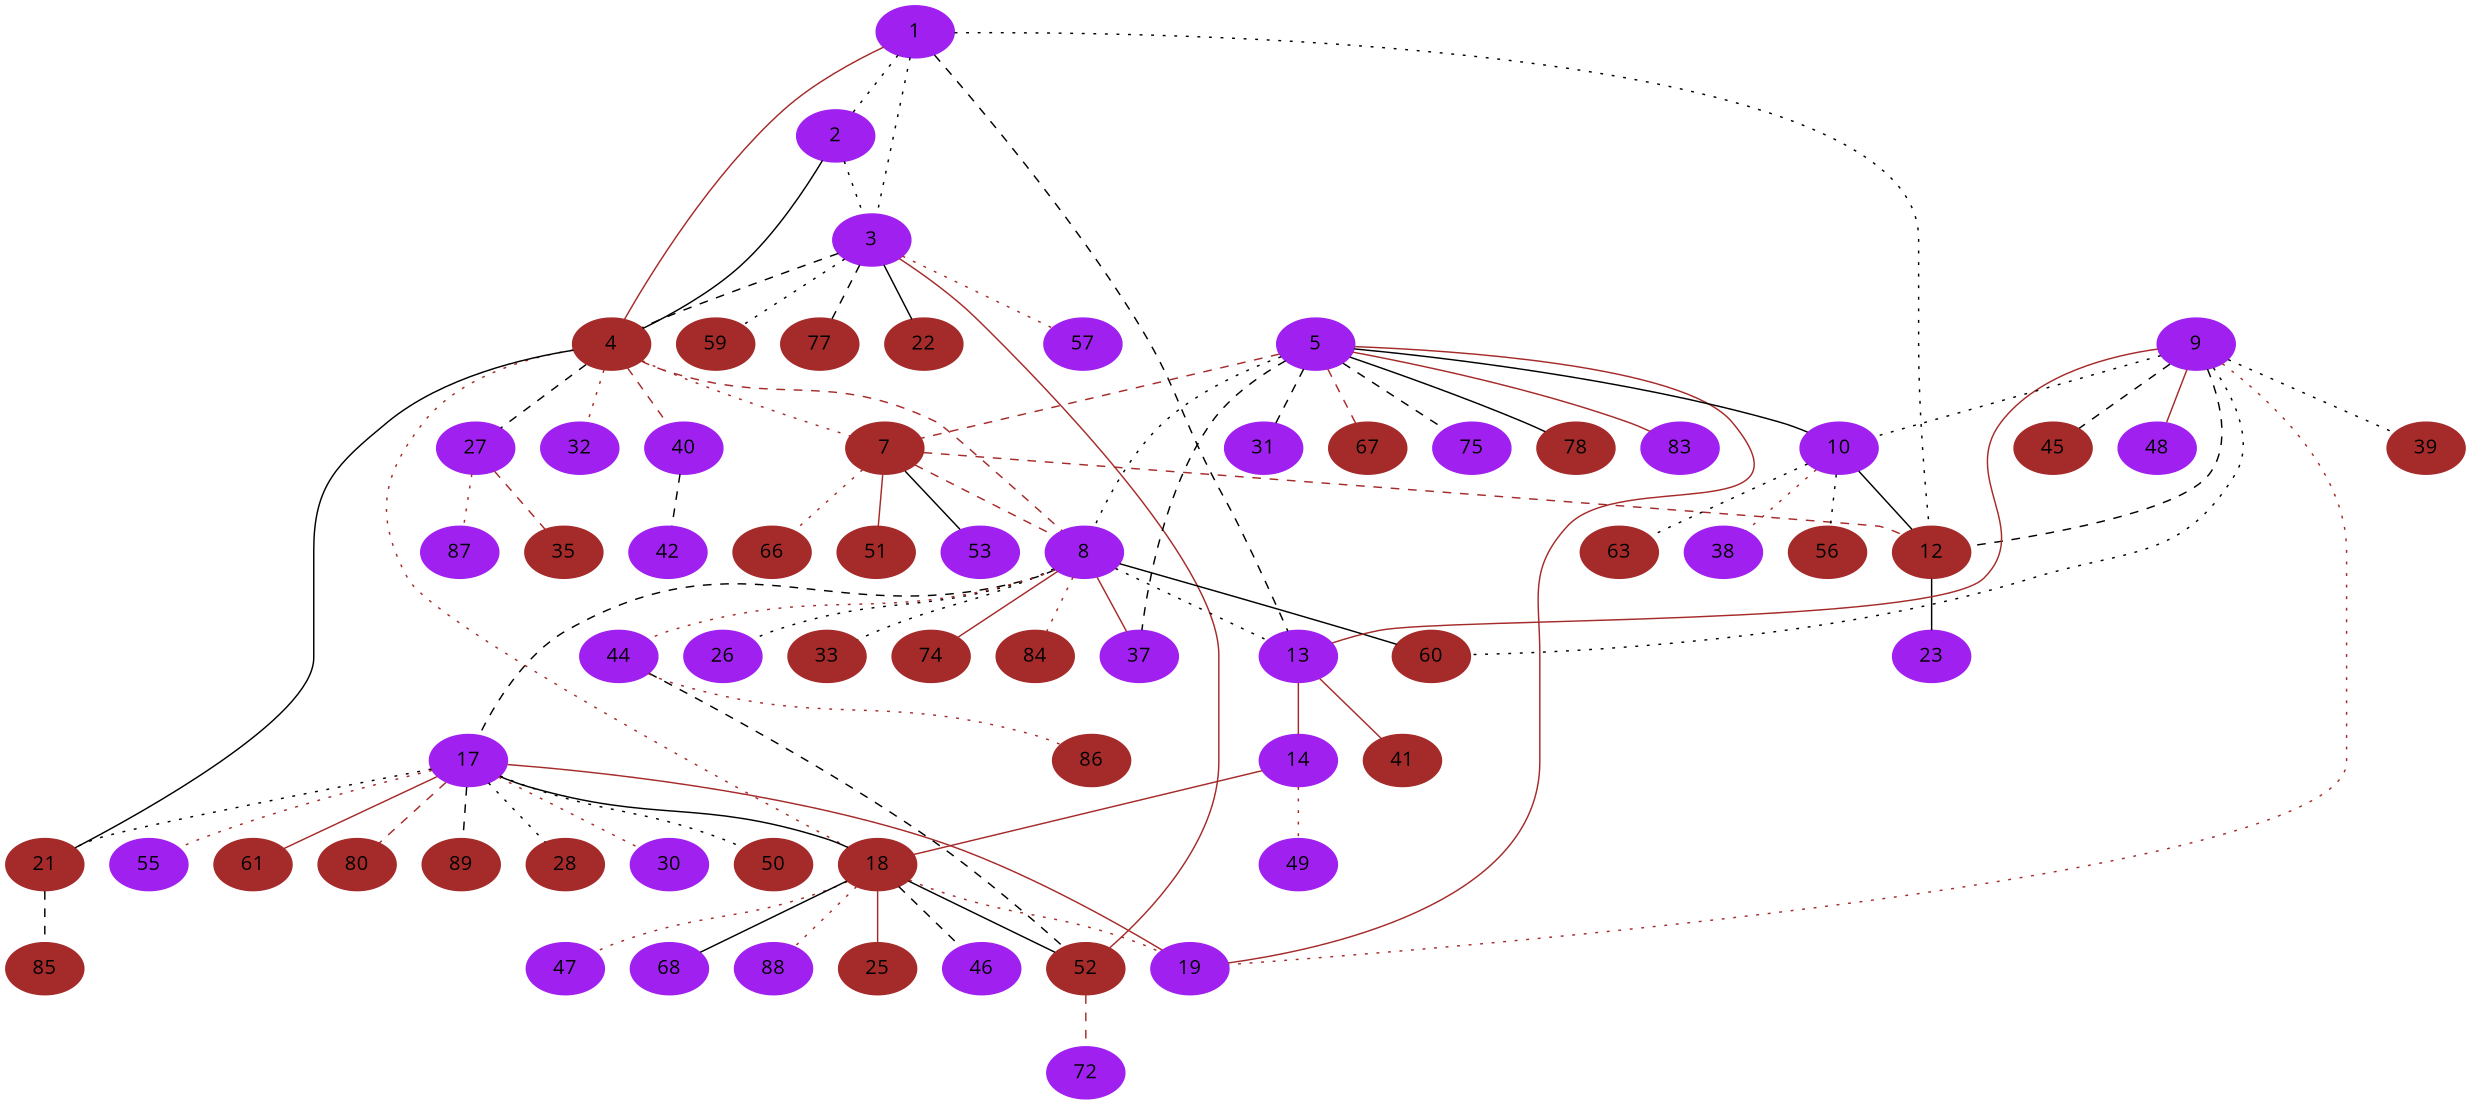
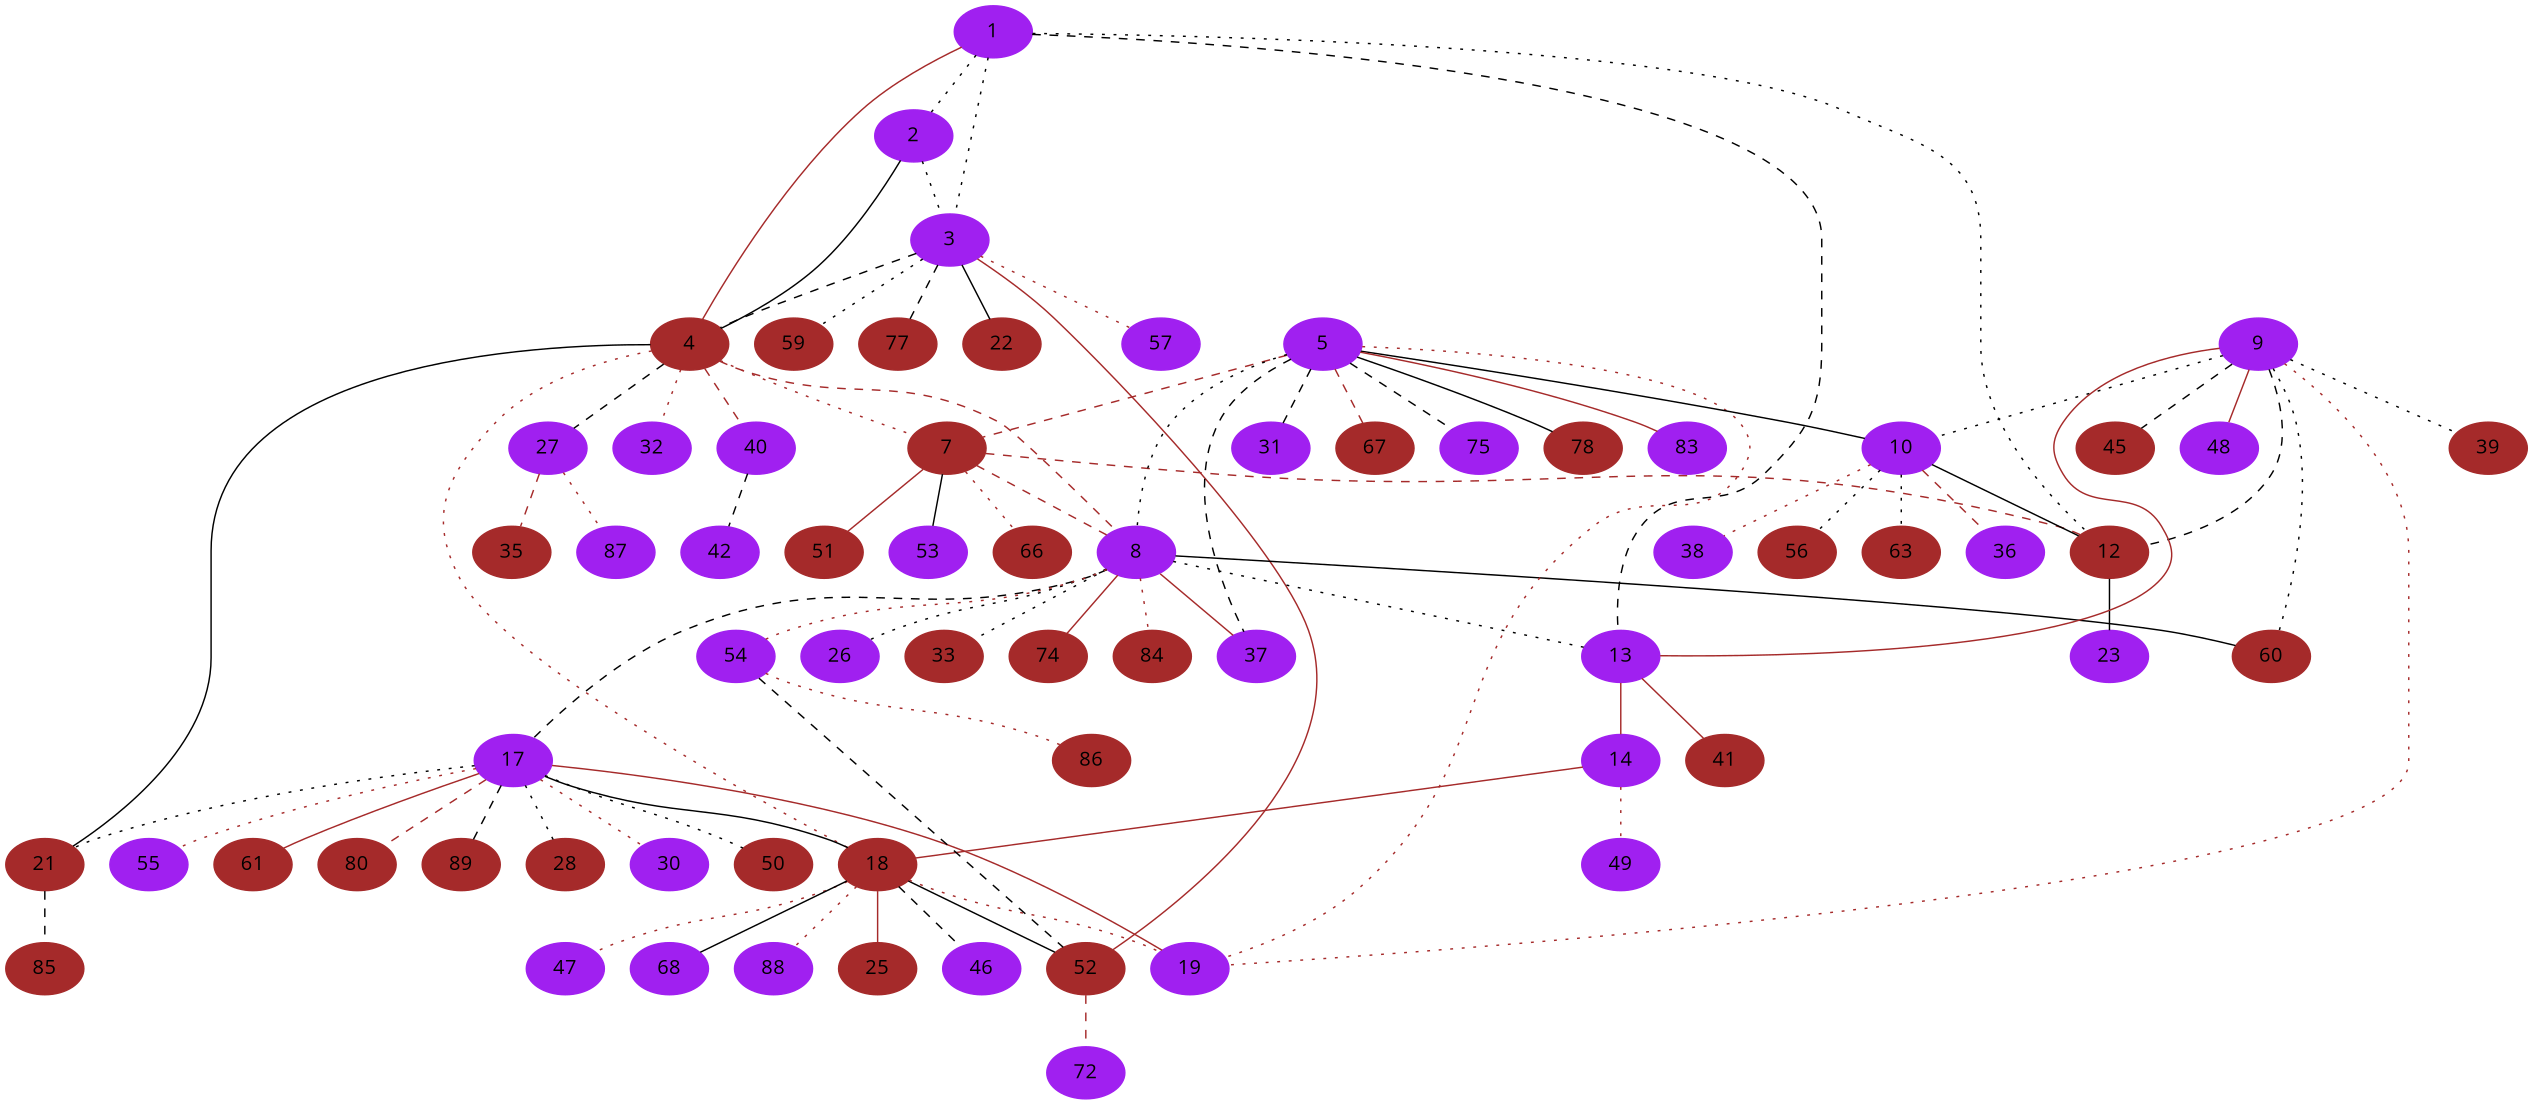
(1567, 527) -> (1602, 521)
none -> (2005, 552)
(619, 656) -> (736, 656)
